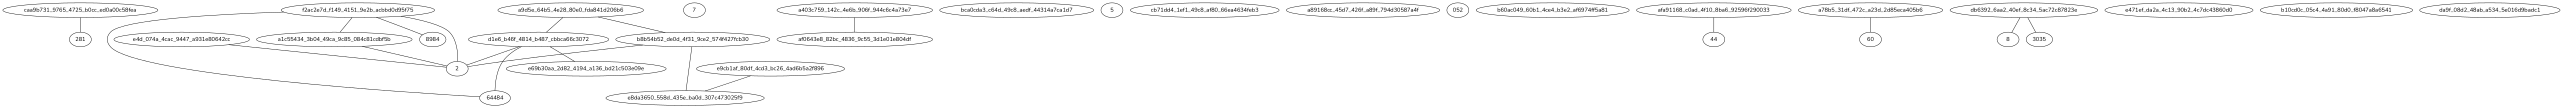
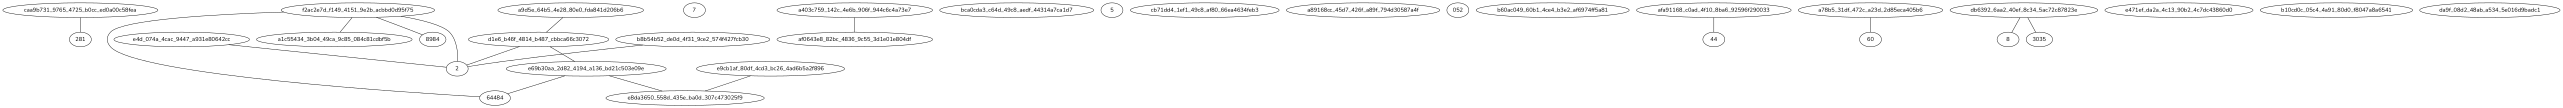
(632, 25) -> none
(405, 56) -> none
(501, 64) -> (536, 85)
(689, 69) -> (636, 83)
